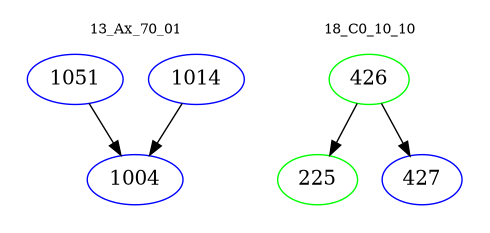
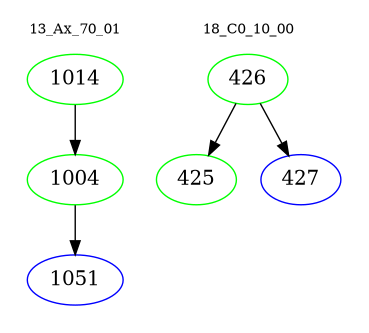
(370, 30) -> (249, 30)
(196, 79) -> (75, 79)
(101, 123) -> (75, 223)
(135, 180) -> (75, 180)
(318, 180) -> (196, 180)
